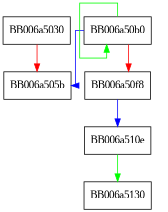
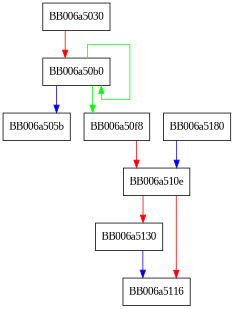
(37, 54) -> (65, 40)
(129, 54) -> (93, 95)
(118, 109) -> (137, 150)
none -> (197, 127)
(118, 164) -> (143, 205)
none -> (157, 292)
